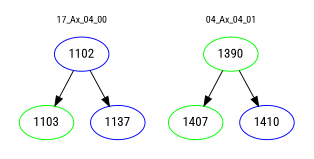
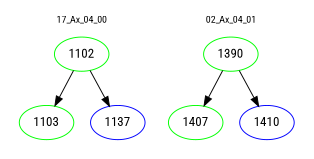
(231, 20) -> (231, 20)
(82, 54) -> (82, 54)
